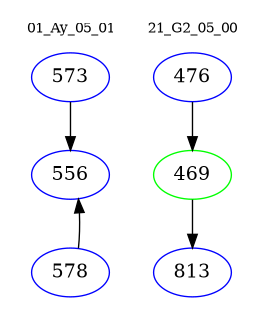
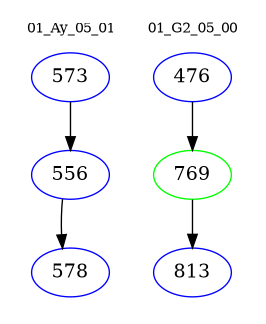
(193, 29) -> (193, 29)
(192, 175) -> (192, 175)
(80, 231) -> (61, 217)
